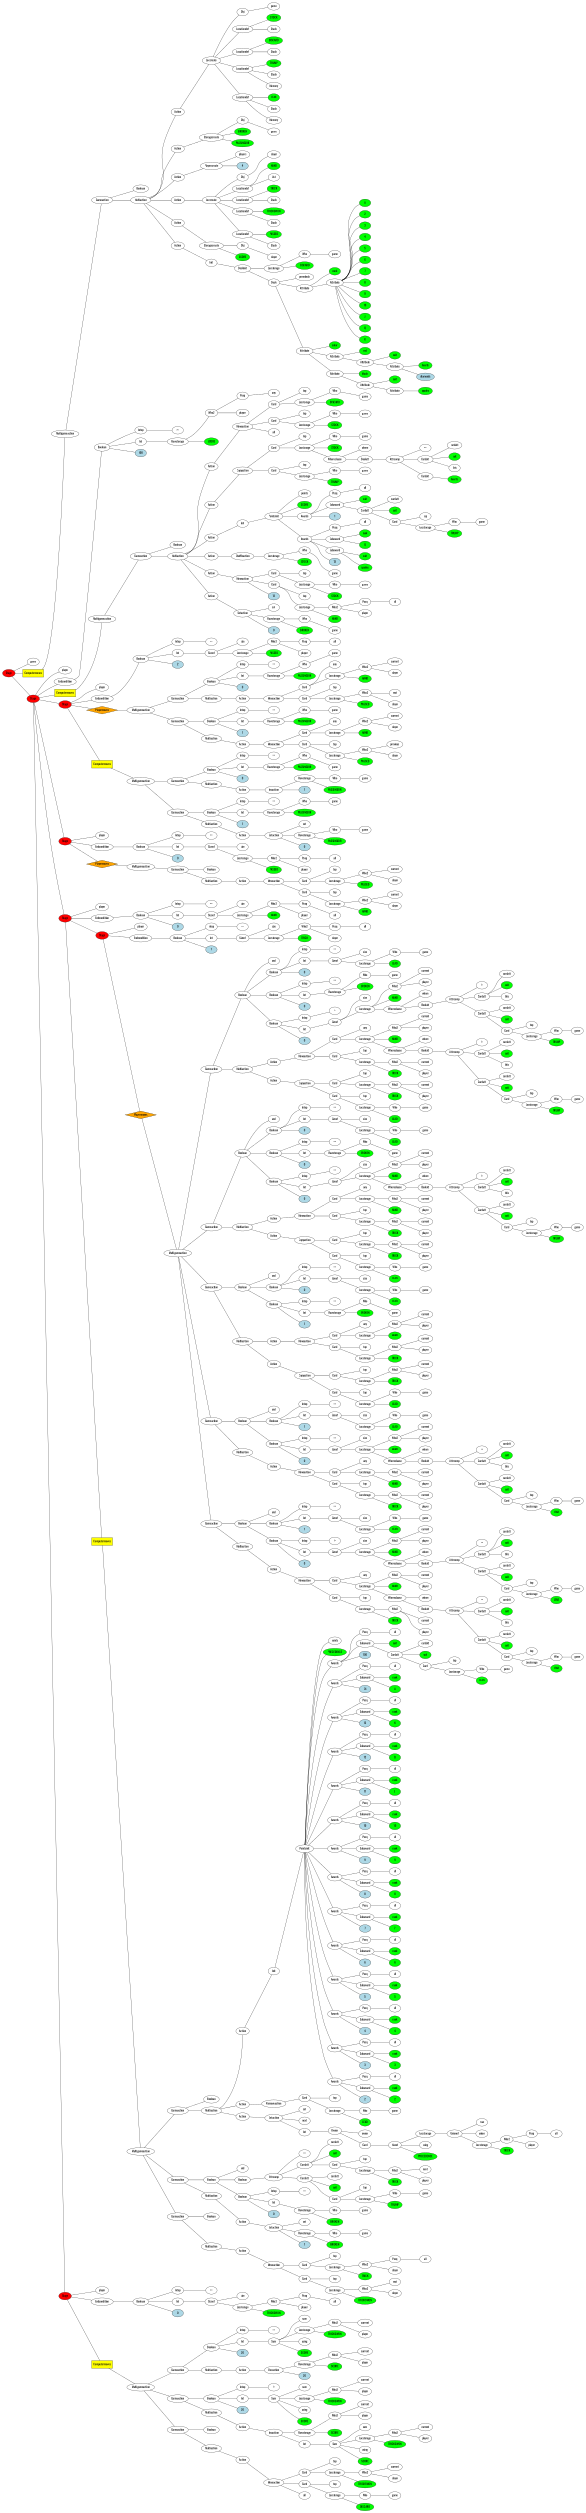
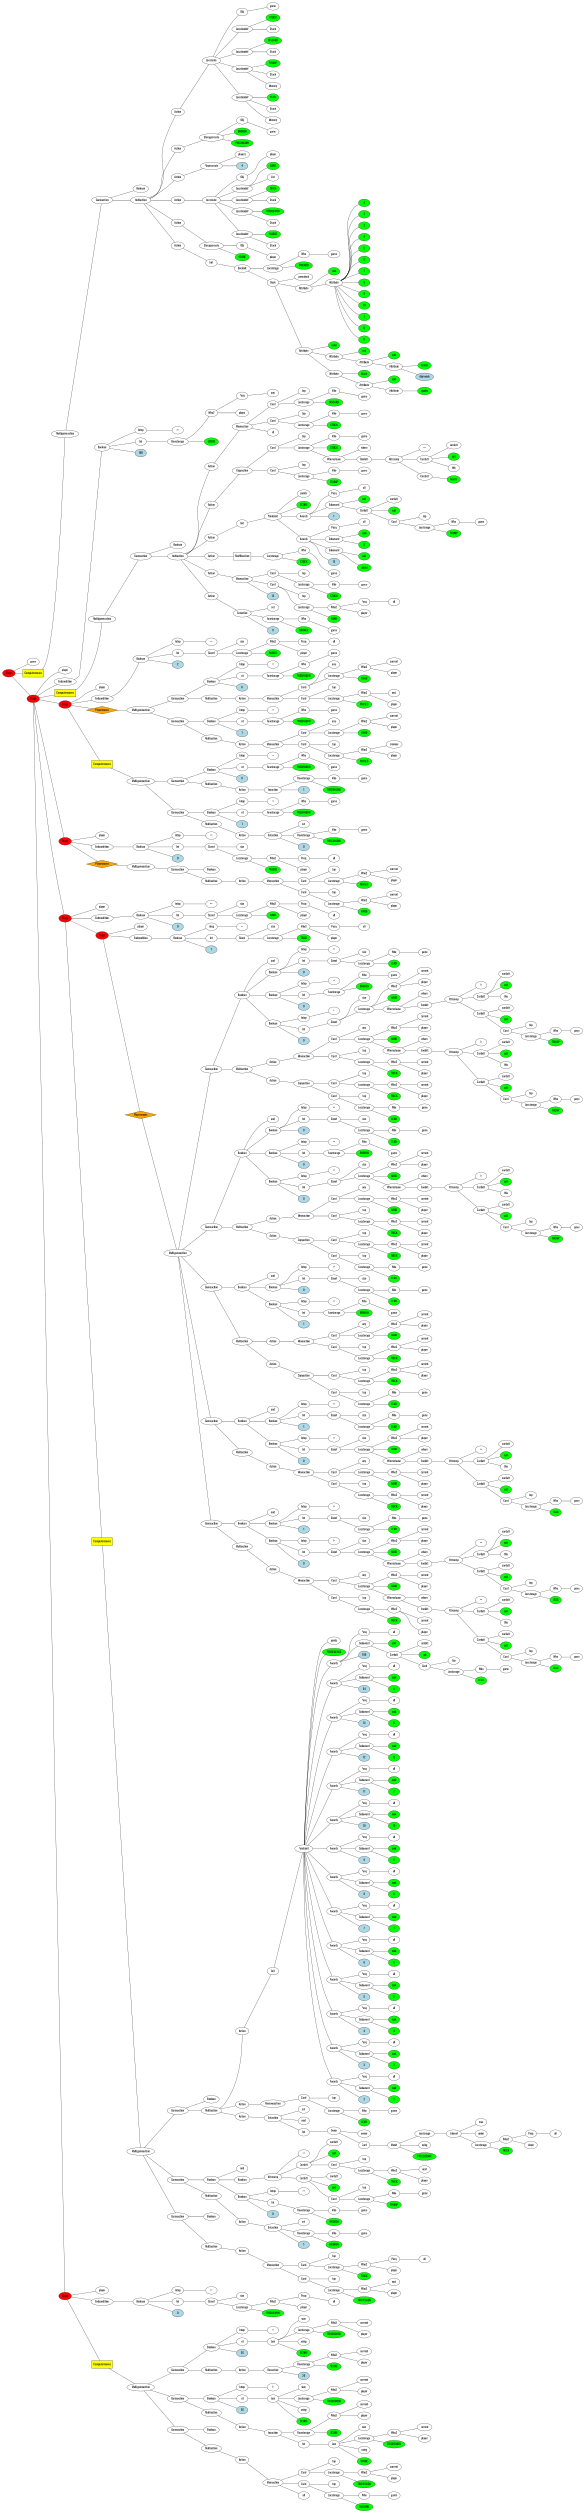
(243, 556) -> (242, 556)
